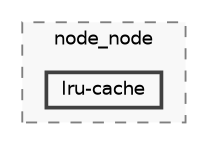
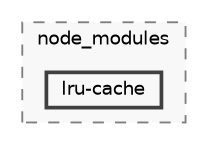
(104, 40) -> (104, 40)
